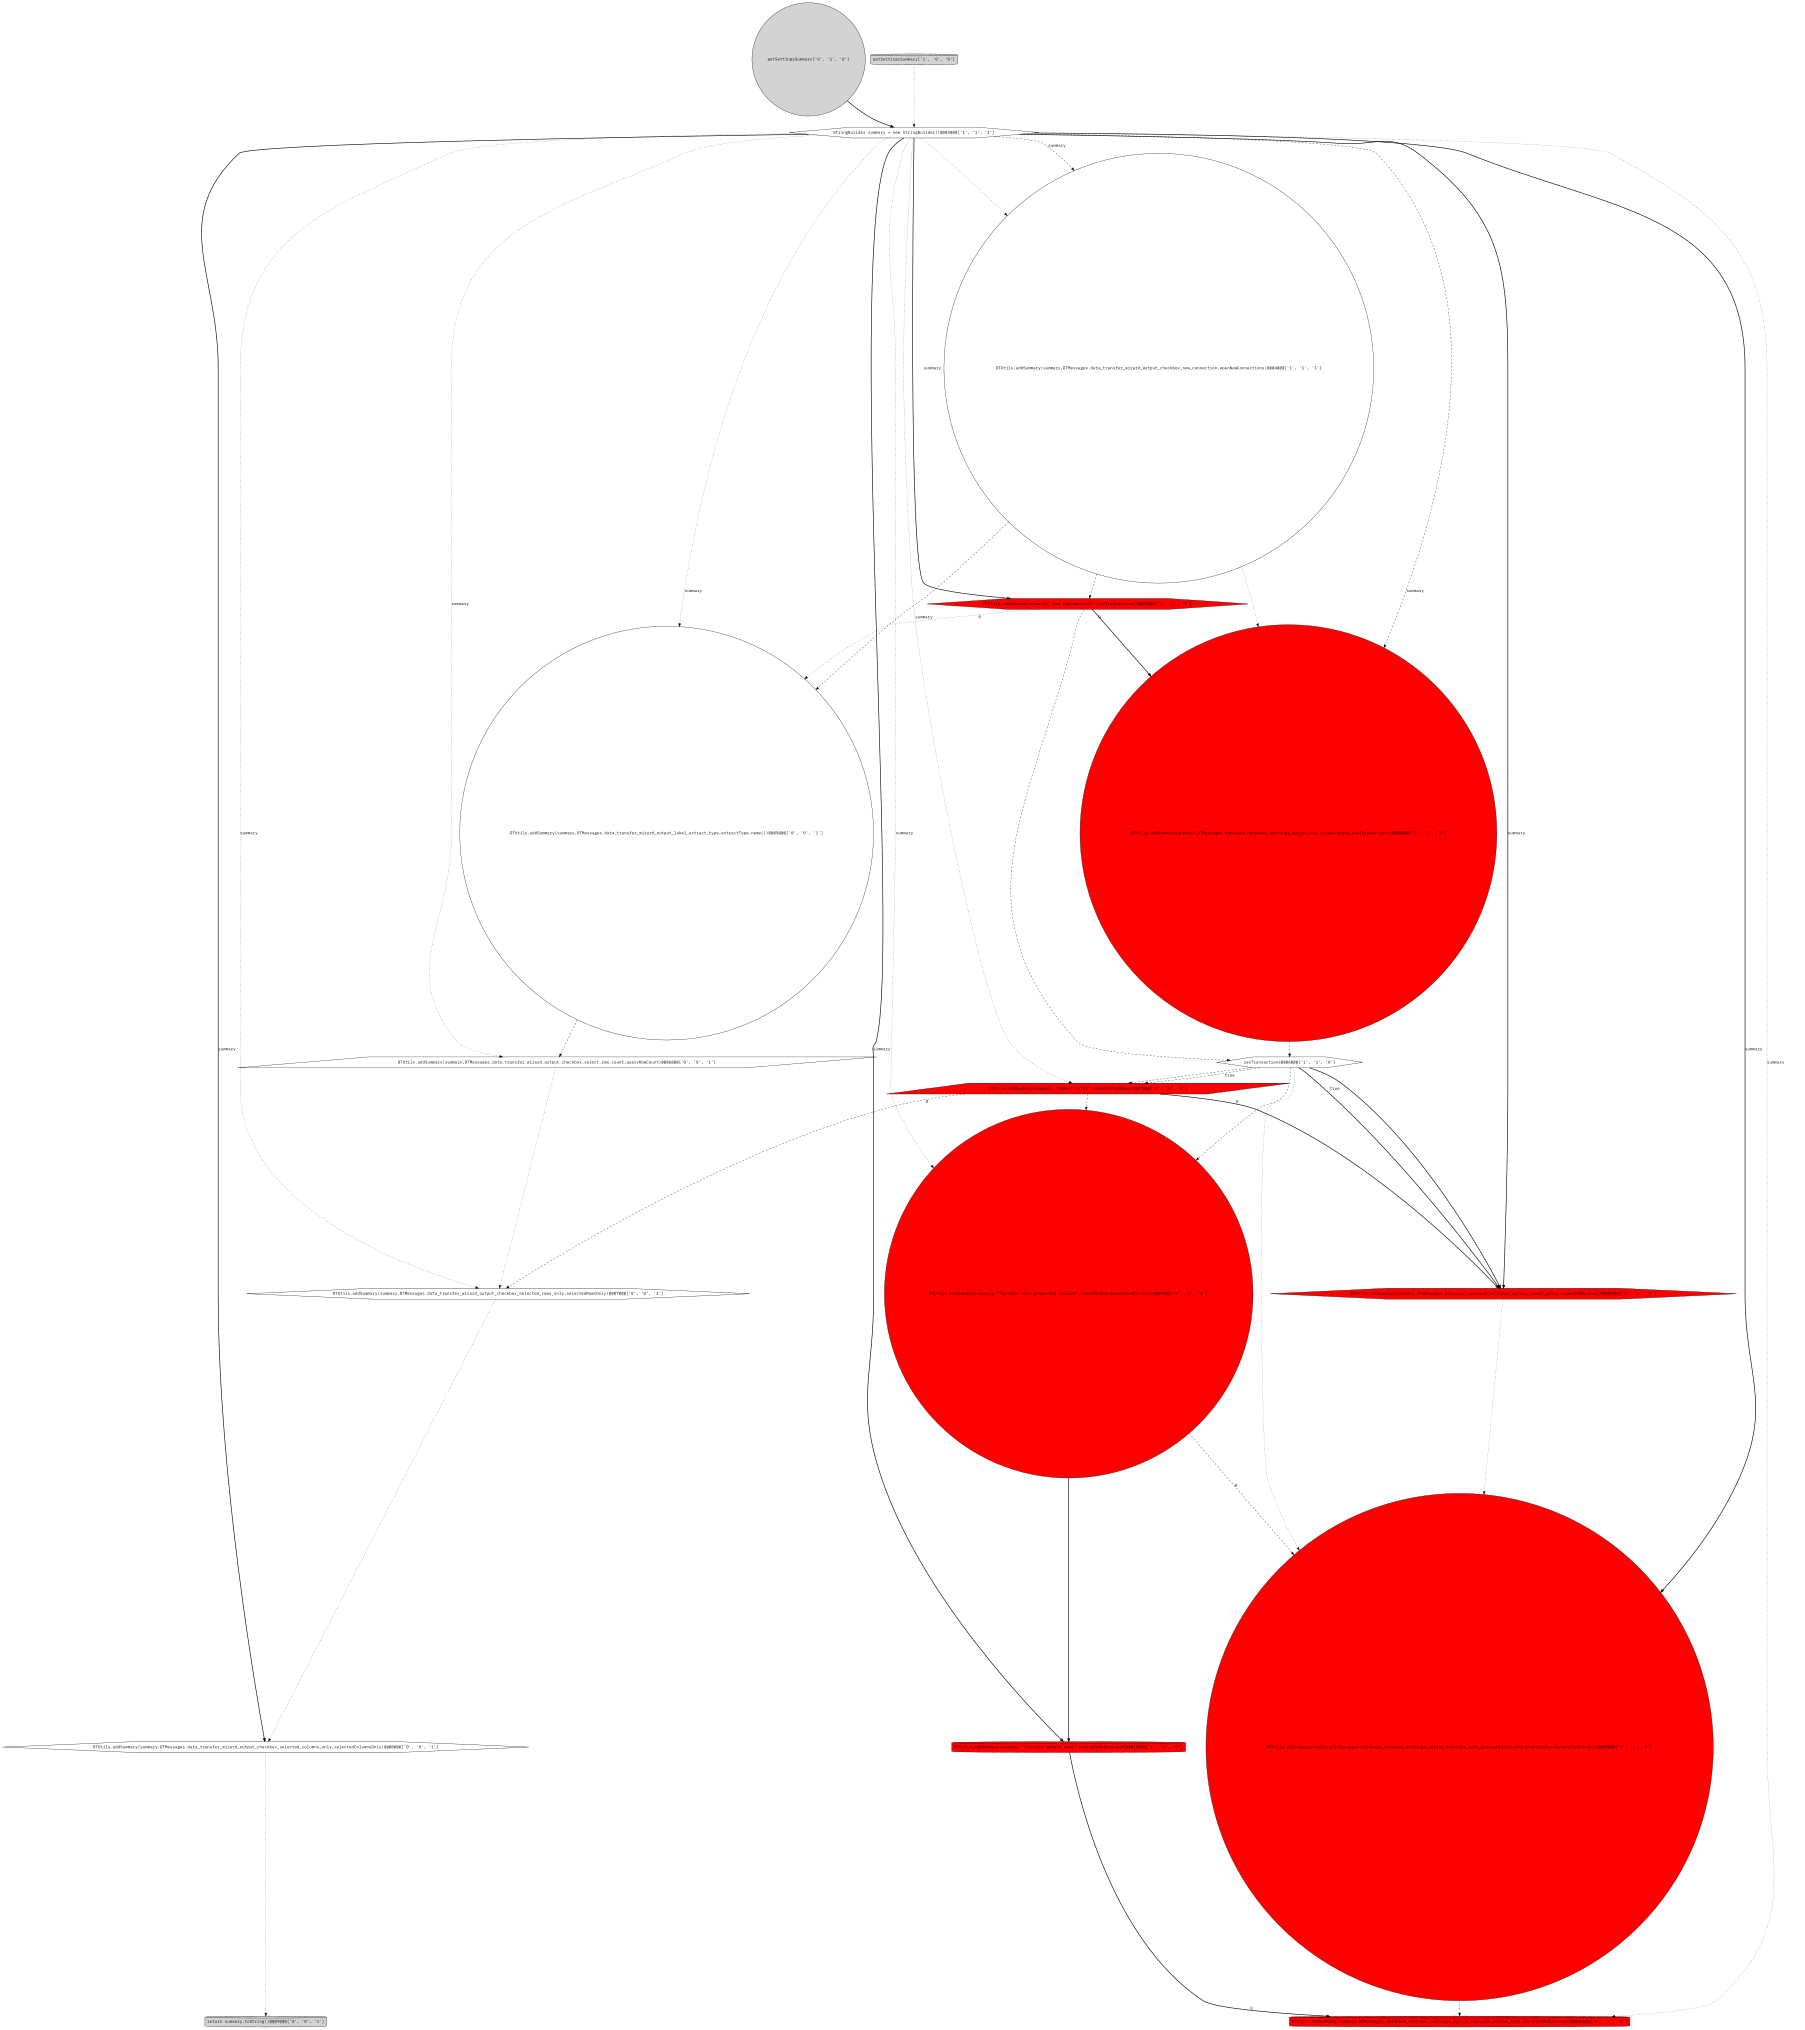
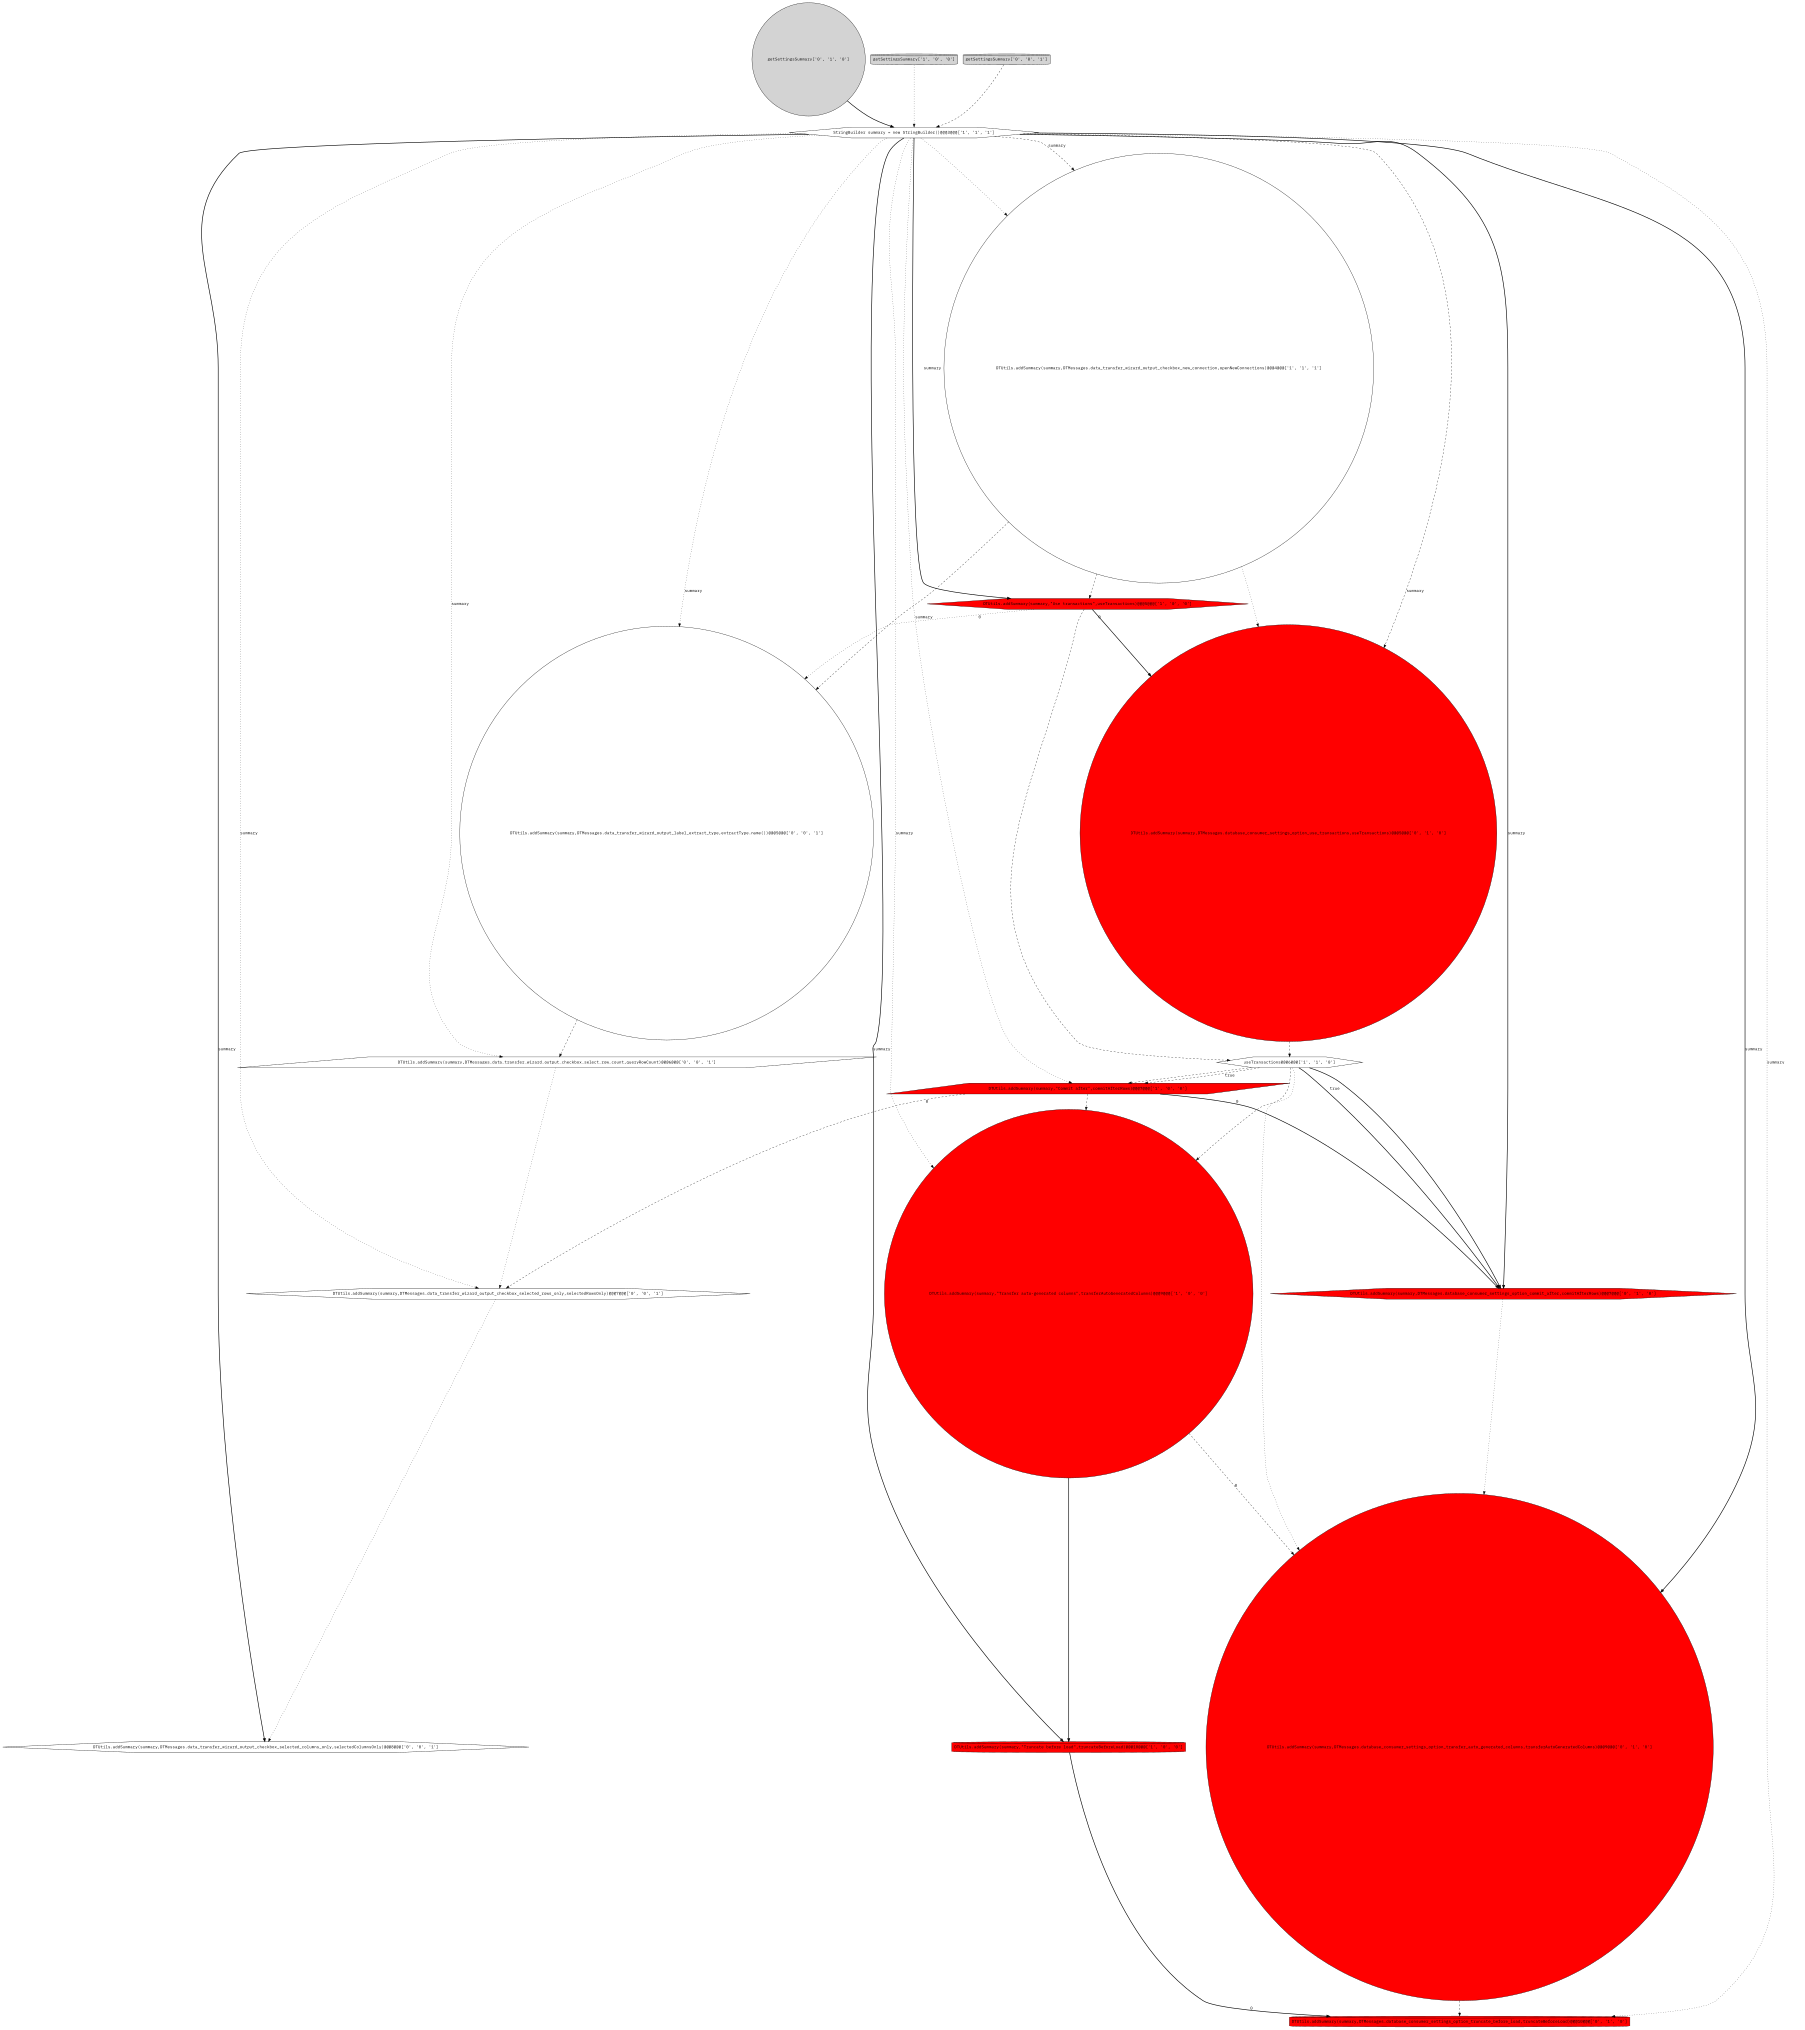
none -> (1007, 59)
(266, 2022) -> none
